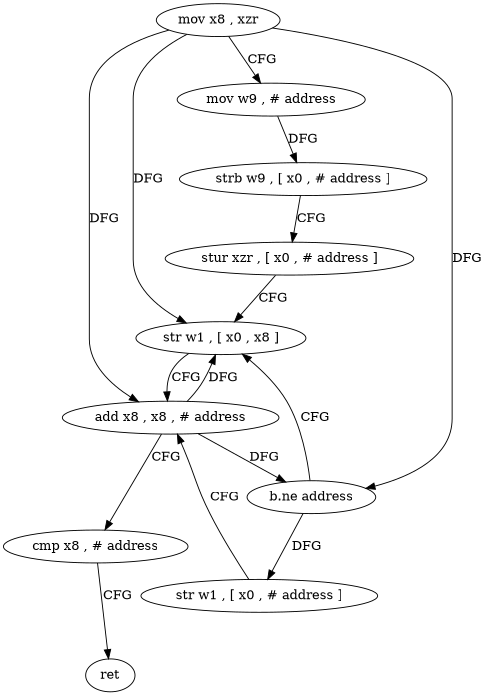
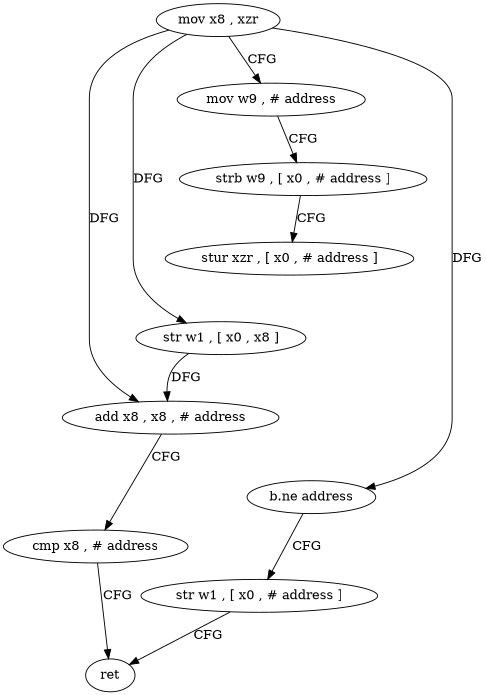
(303, 139) -> (303, 139)
(258, 295) -> none
(186, 378) -> (186, 378)
(201, 384) -> none
(293, 413) -> none
(238, 456) -> none
(210, 513) -> (184, 636)
(307, 547) -> (307, 547)
